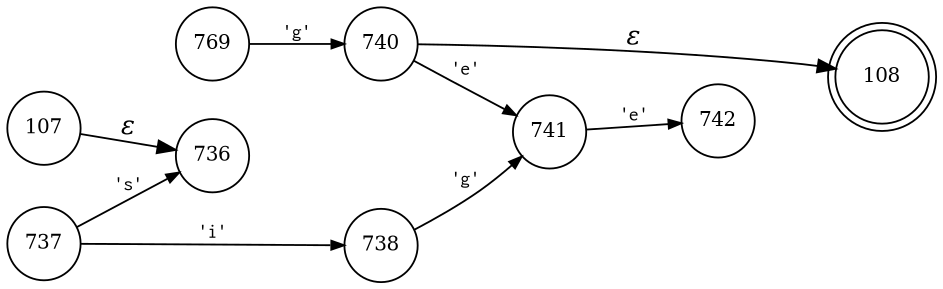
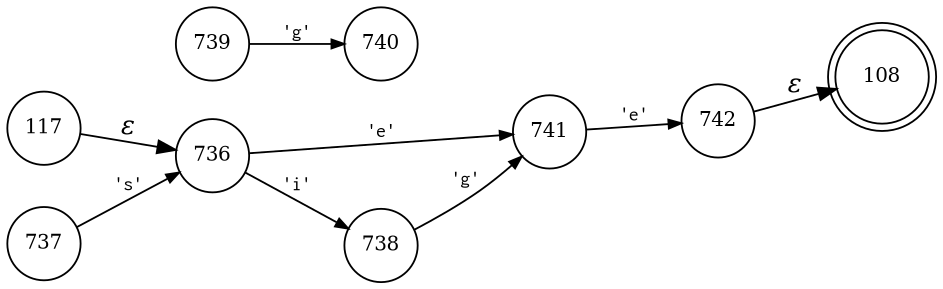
(213, 44) -> (213, 44)
(618, 51) -> (786, 103)
(459, 85) -> (375, 144)
(44, 128) -> (44, 128)
(206, 245) -> (291, 197)
